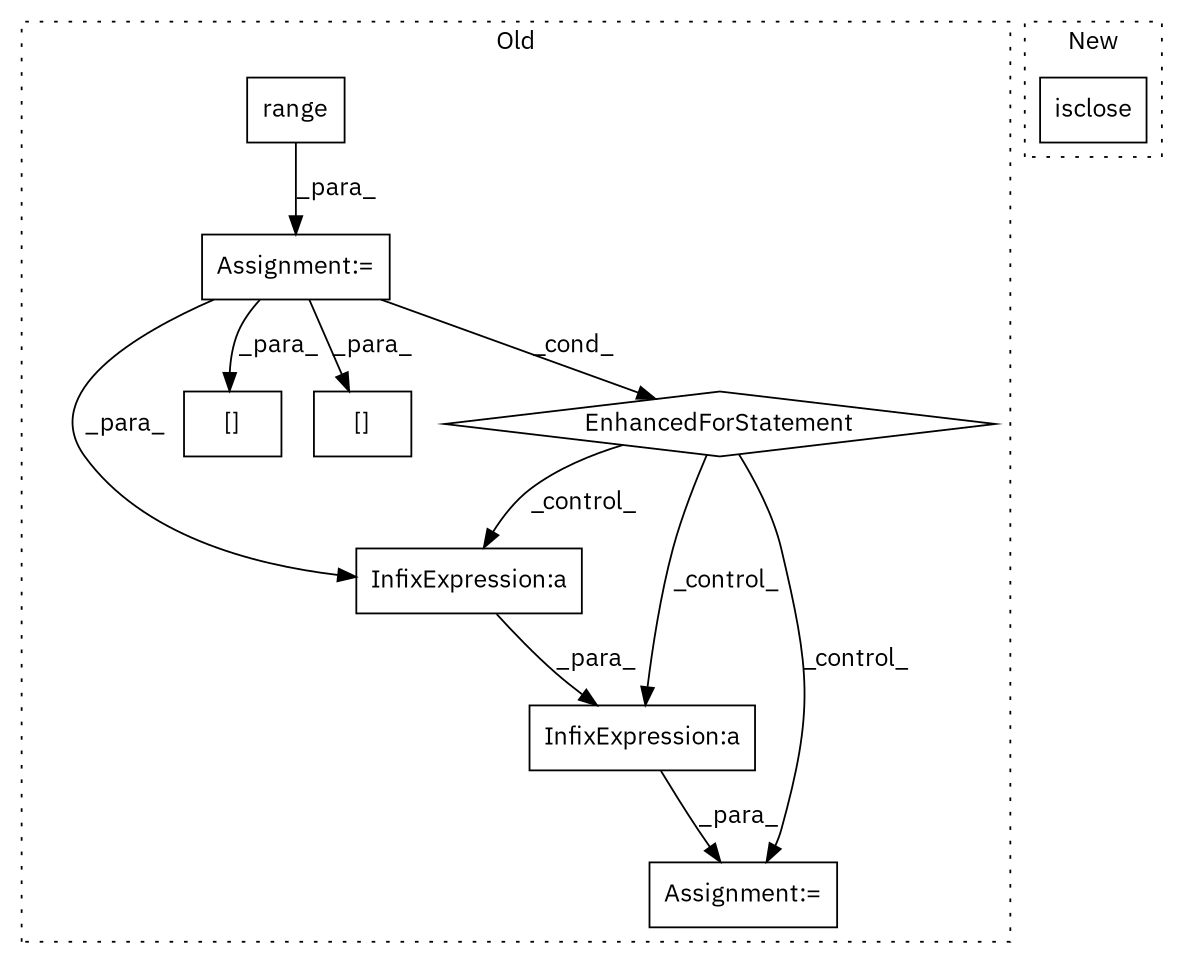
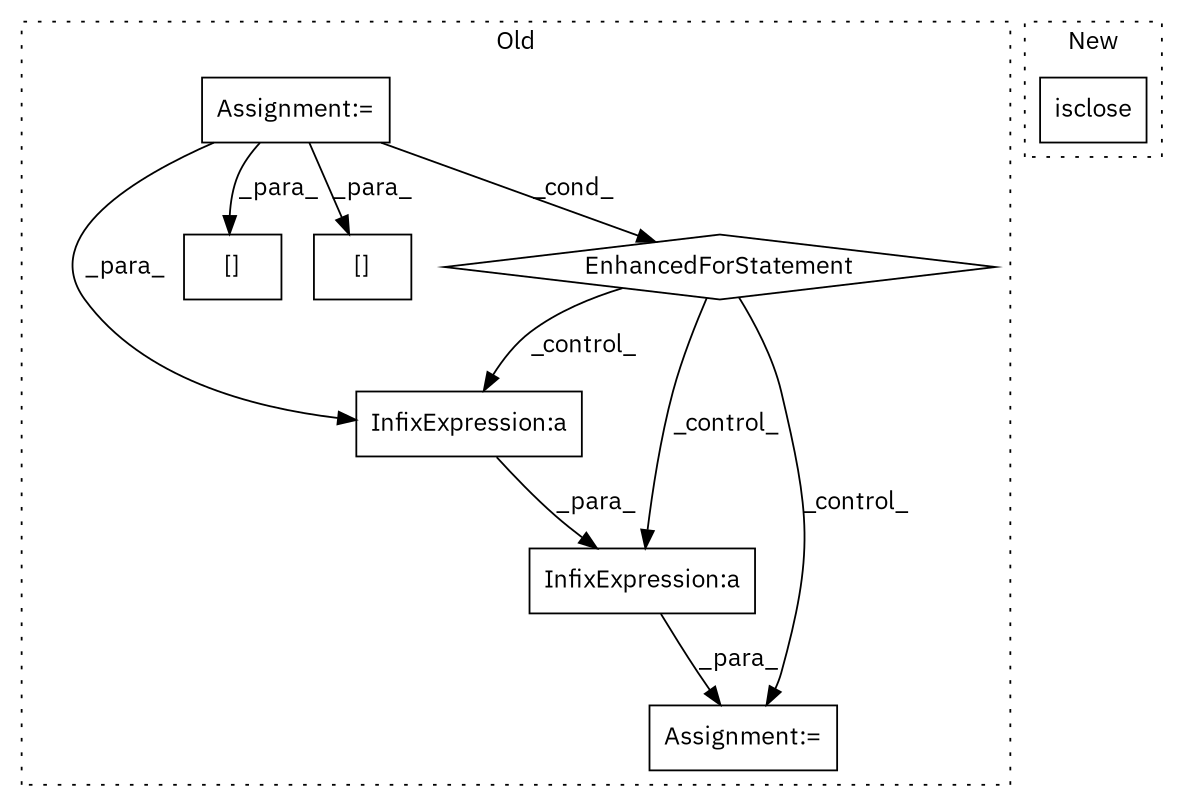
(296, 110) -> none
